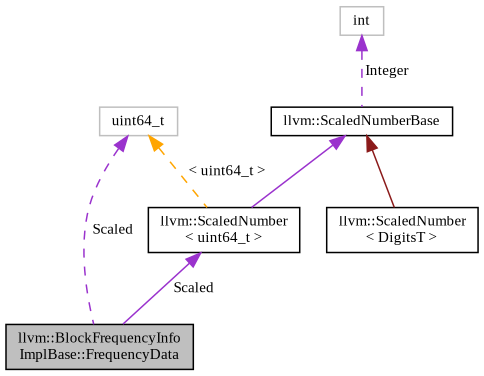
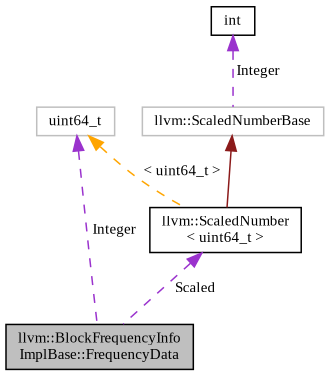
(362, 21) -> (233, 21)
(362, 121) -> (233, 121)
(292, 176) -> (229, 179)
(112, 230) -> (112, 230)
(402, 230) -> none
(156, 294) -> (157, 294)
